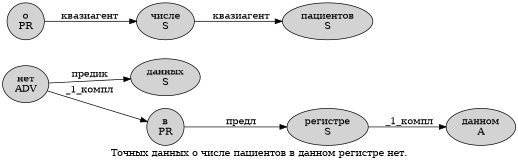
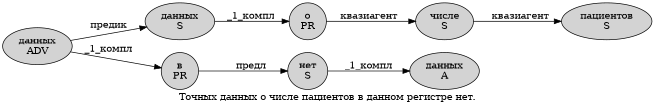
none -> (248, 21)
(26, 84) -> (37, 46)
(328, 127) -> (308, 71)
(481, 127) -> (445, 71)
